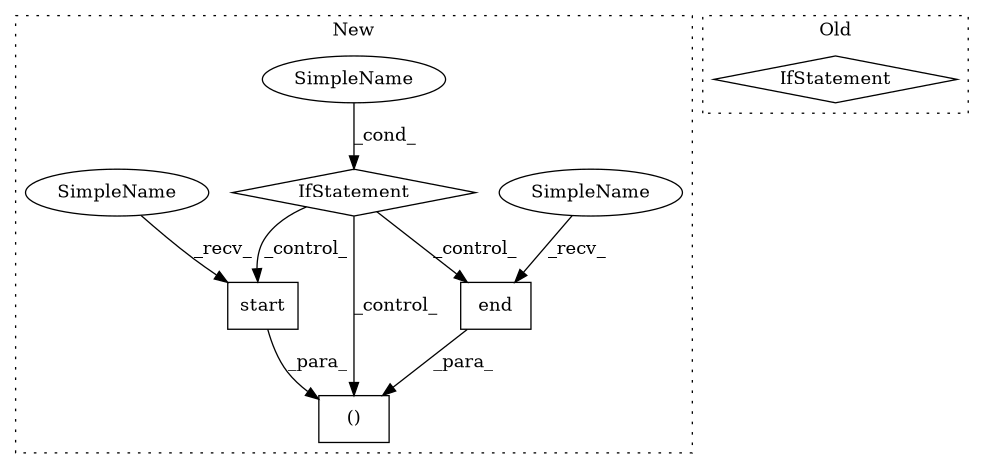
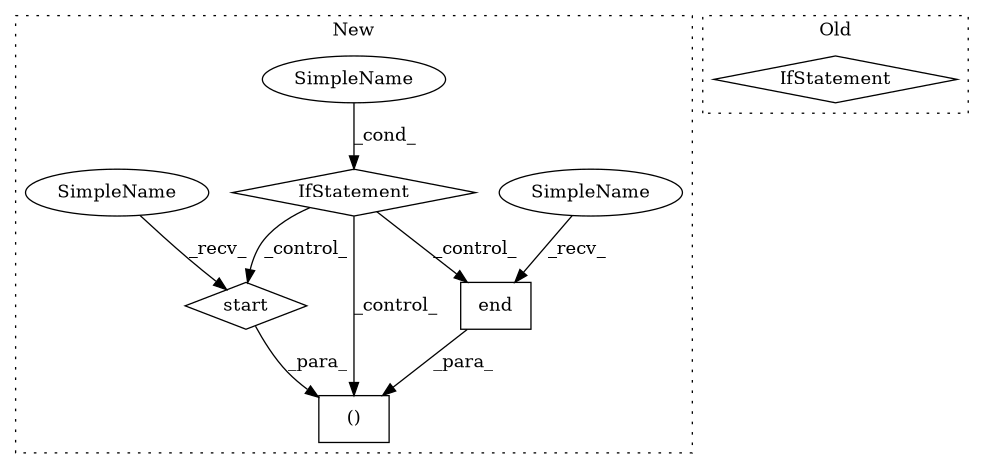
(263, 306) -> (246, 306)
